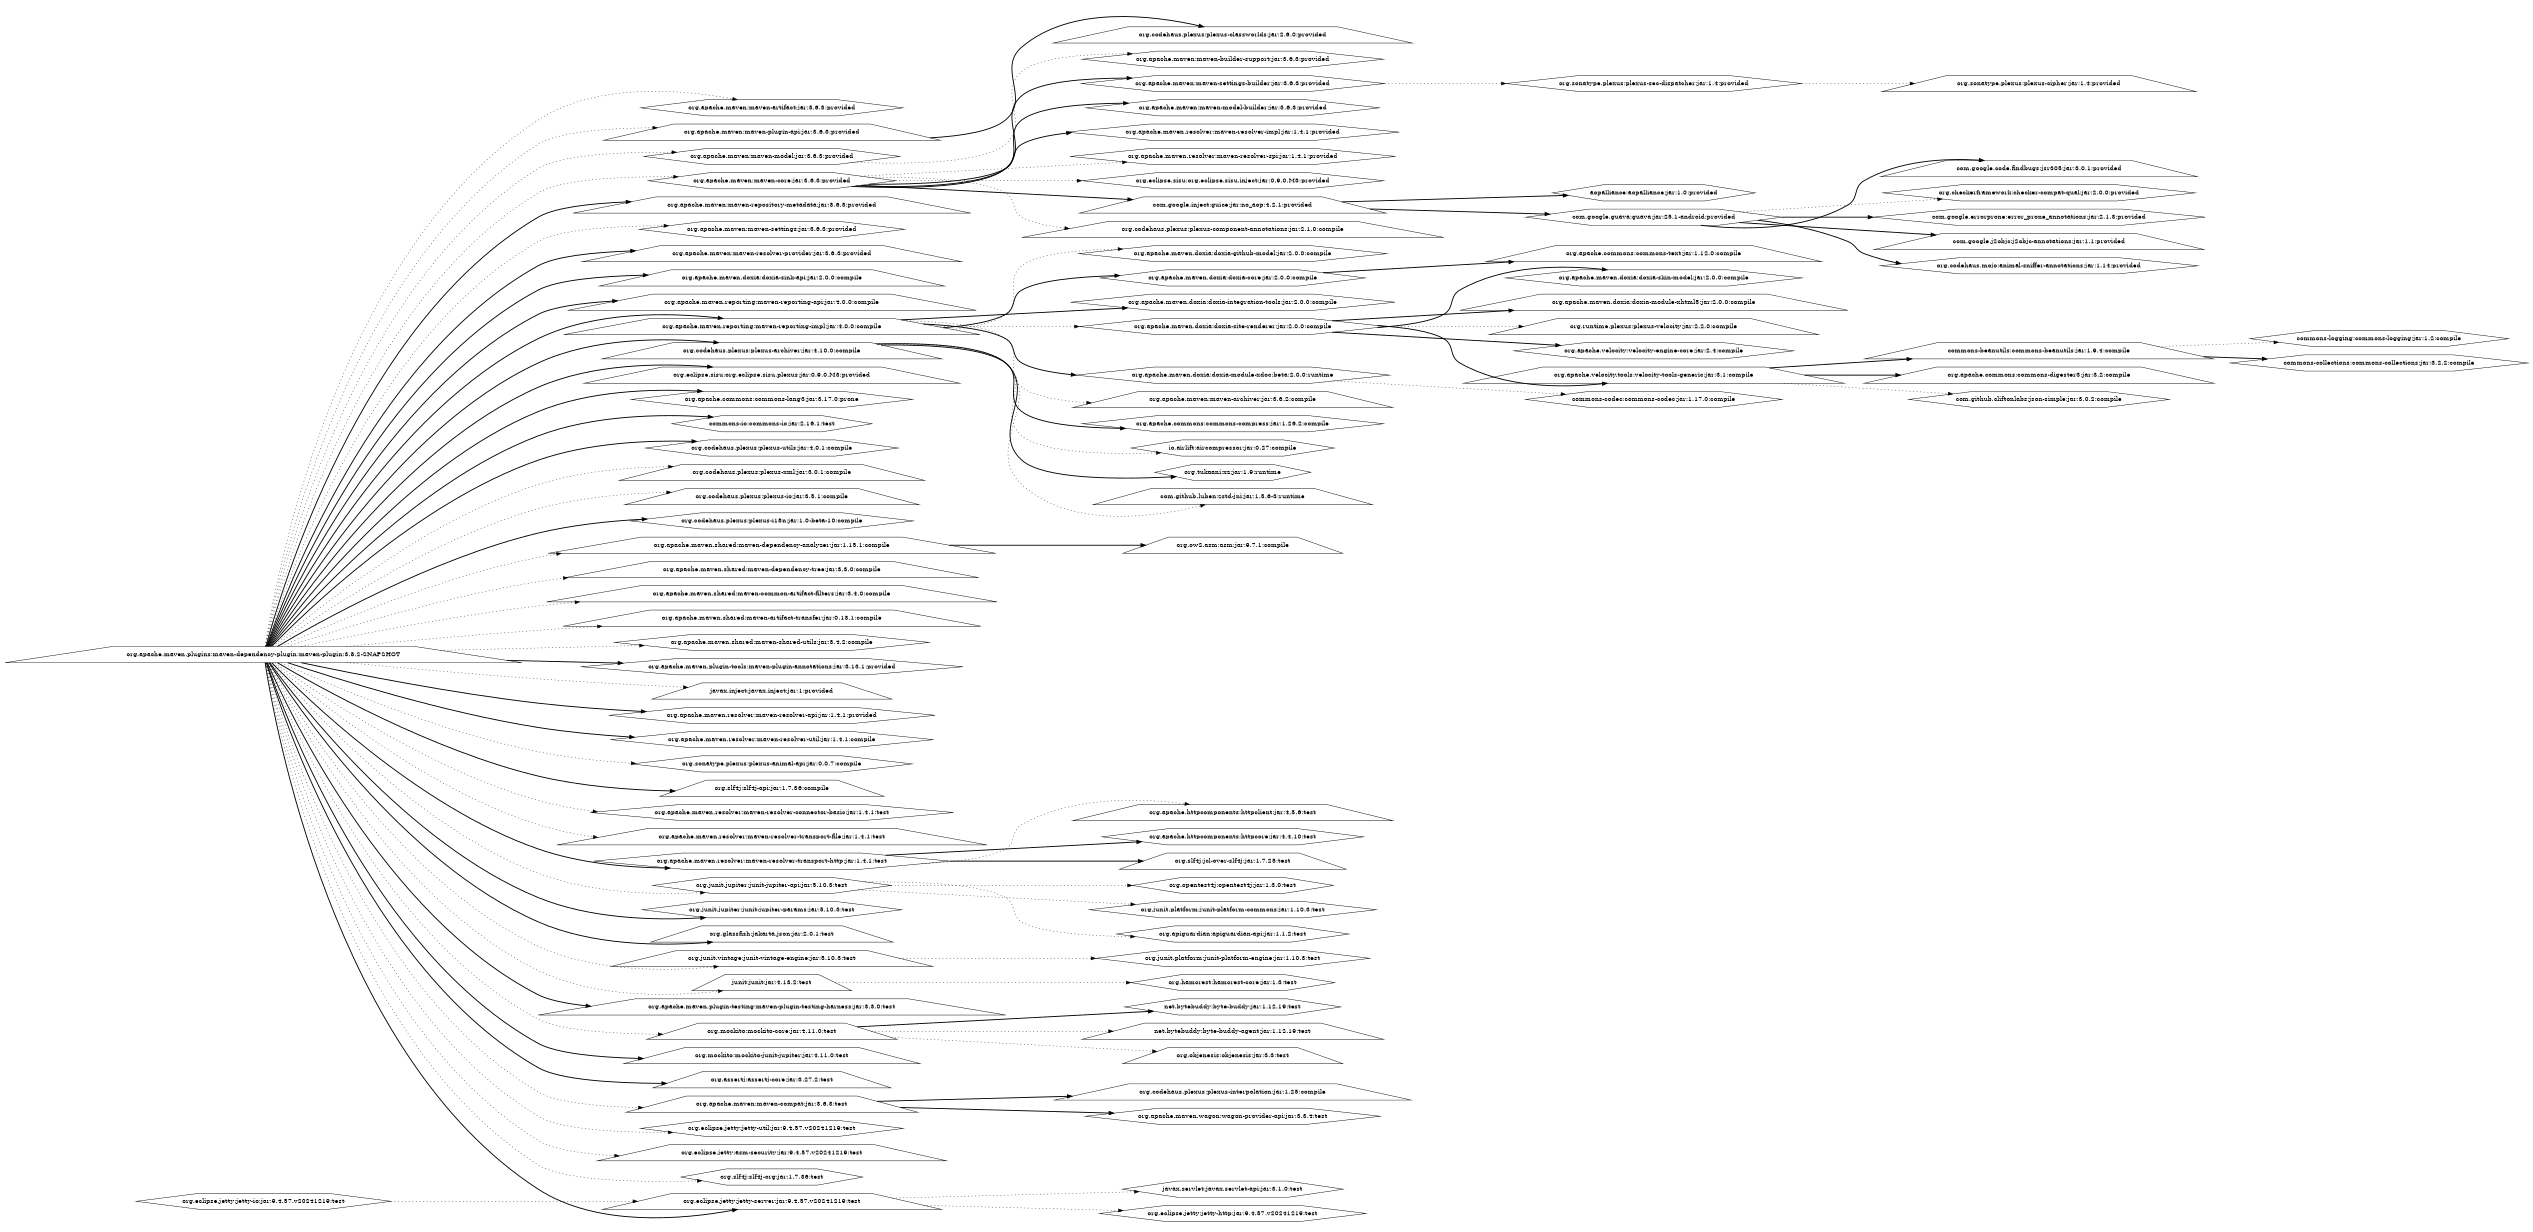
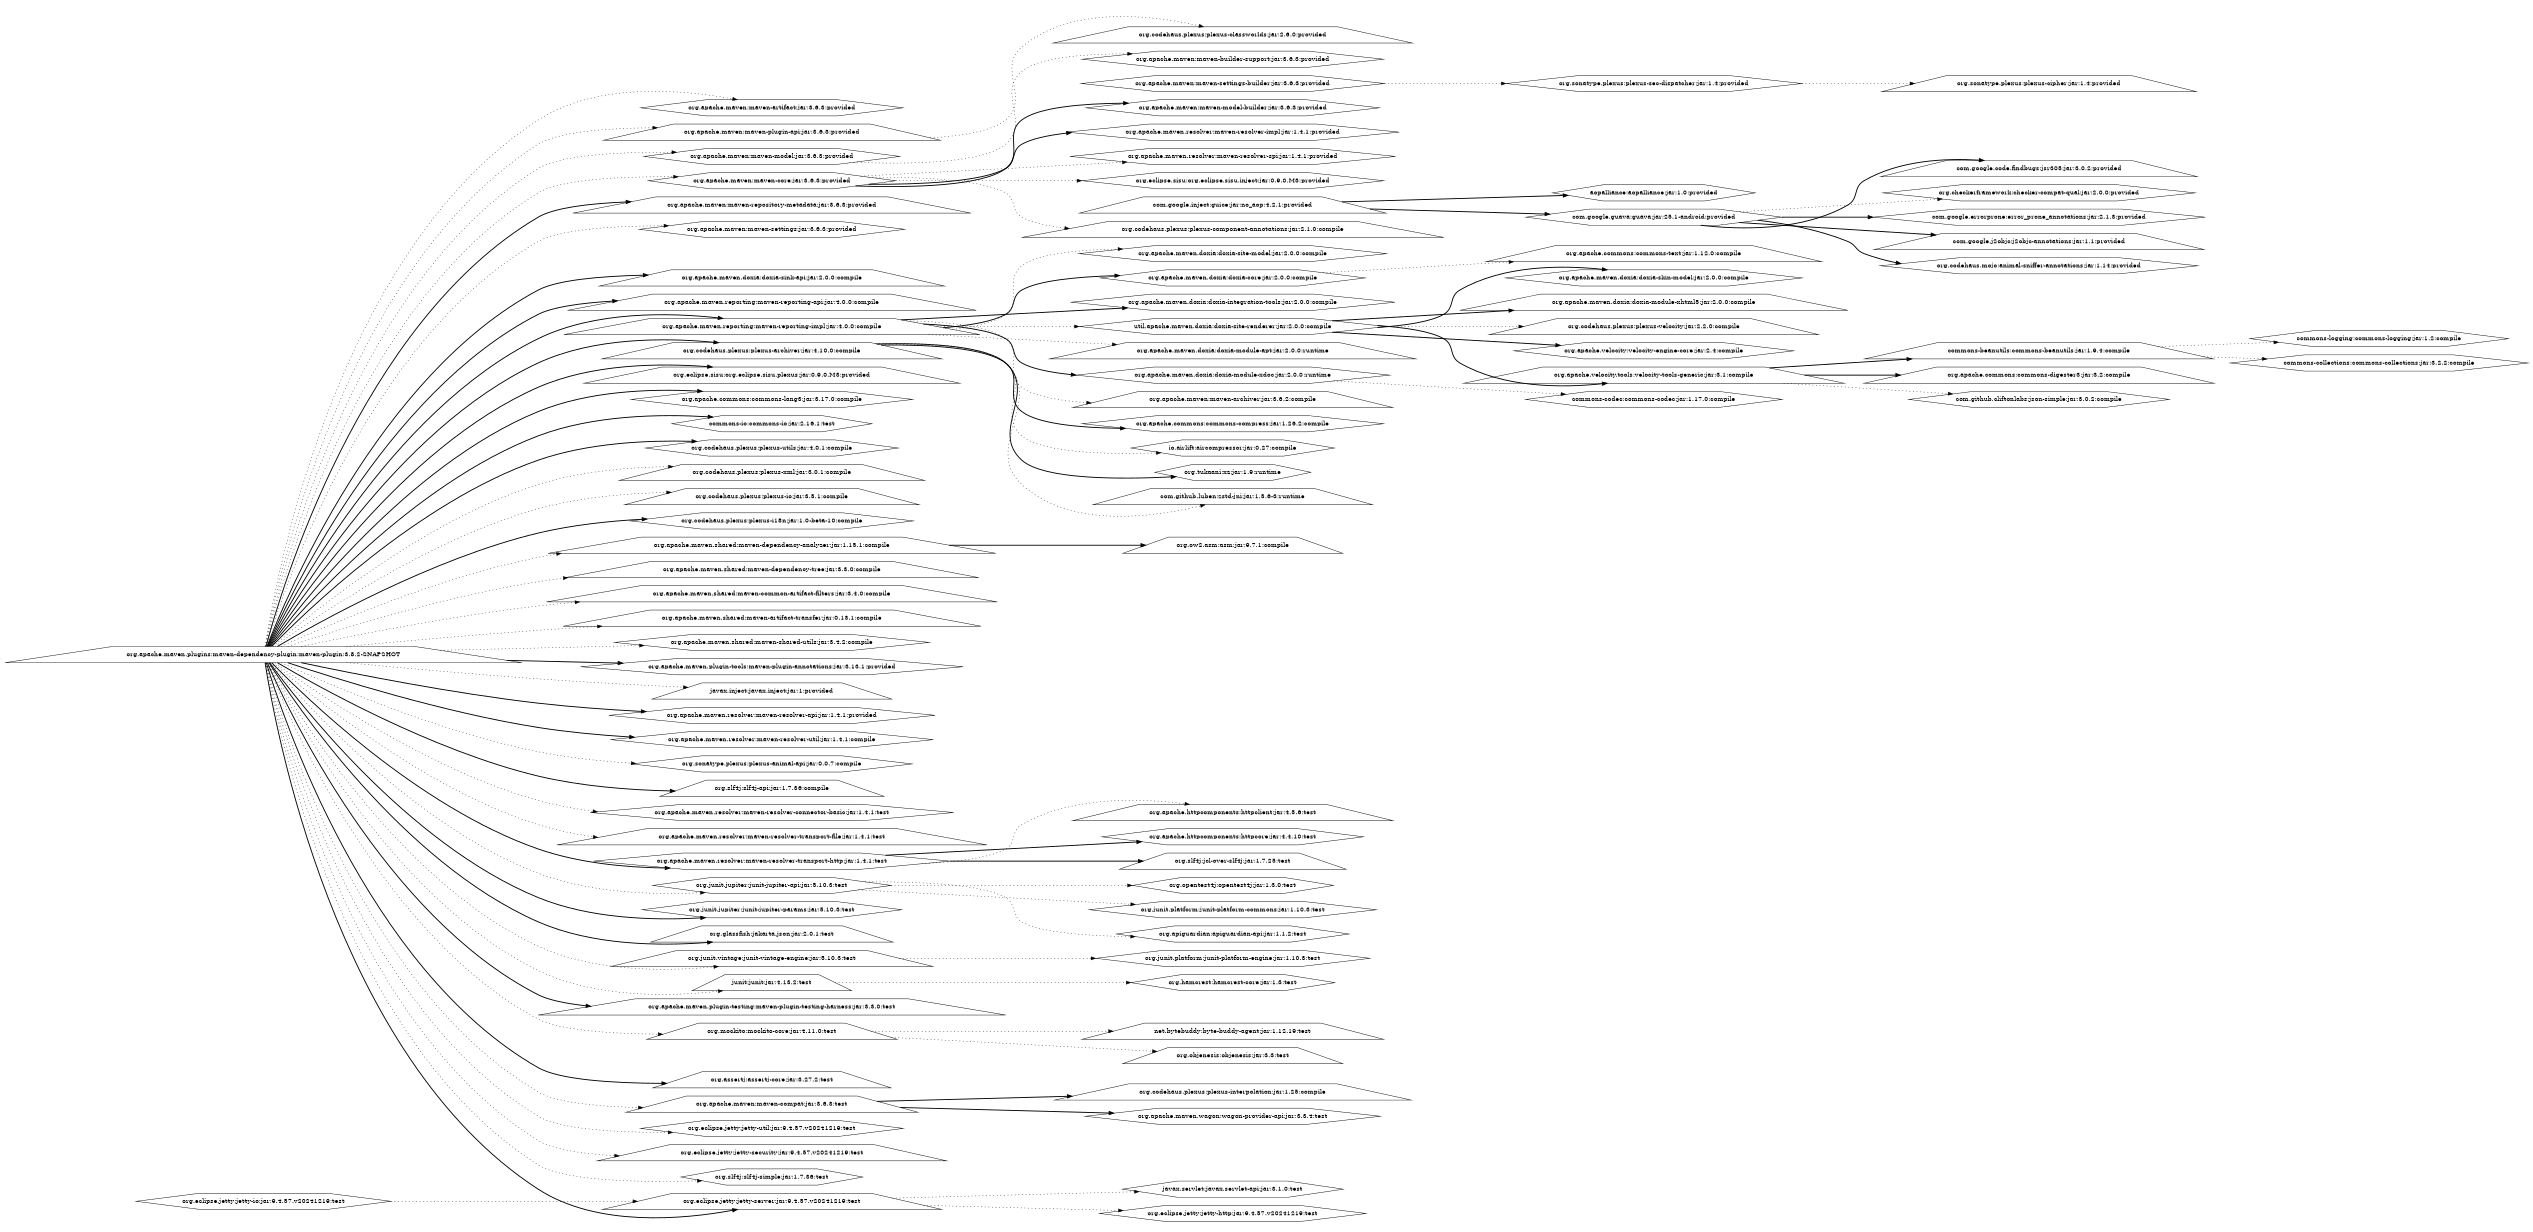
(1033, 39) -> (1033, 39)
(1012, 122) -> none
(2039, 169) -> (2039, 169)
(994, 192) -> none
(772, 254) -> none
(1233, 254) -> (1233, 254)
(1416, 267) -> (1416, 267)
(1233, 327) -> (1233, 327)
(1654, 327) -> (1654, 327)
none -> (1233, 351)
(2233, 358) -> (2233, 358)
(1233, 375) -> (1233, 375)
(772, 399) -> (772, 399)
(1233, 1007) -> none
(772, 1056) -> none
(772, 1153) -> (772, 1153)
(772, 1177) -> (772, 1177)
